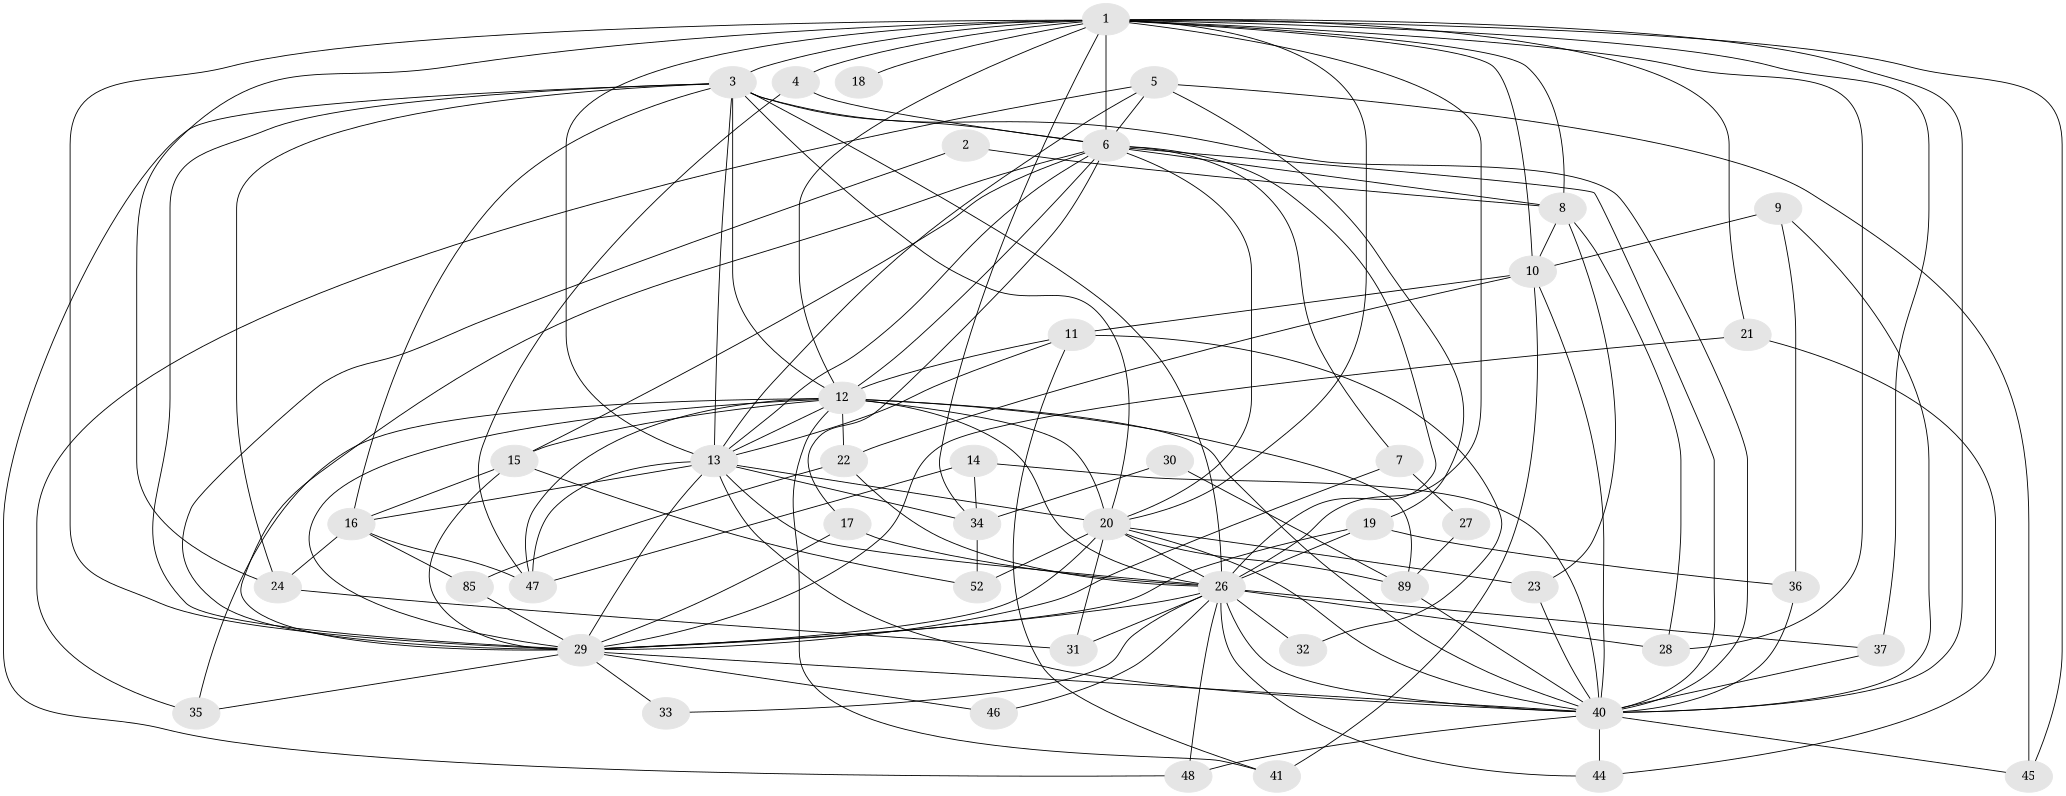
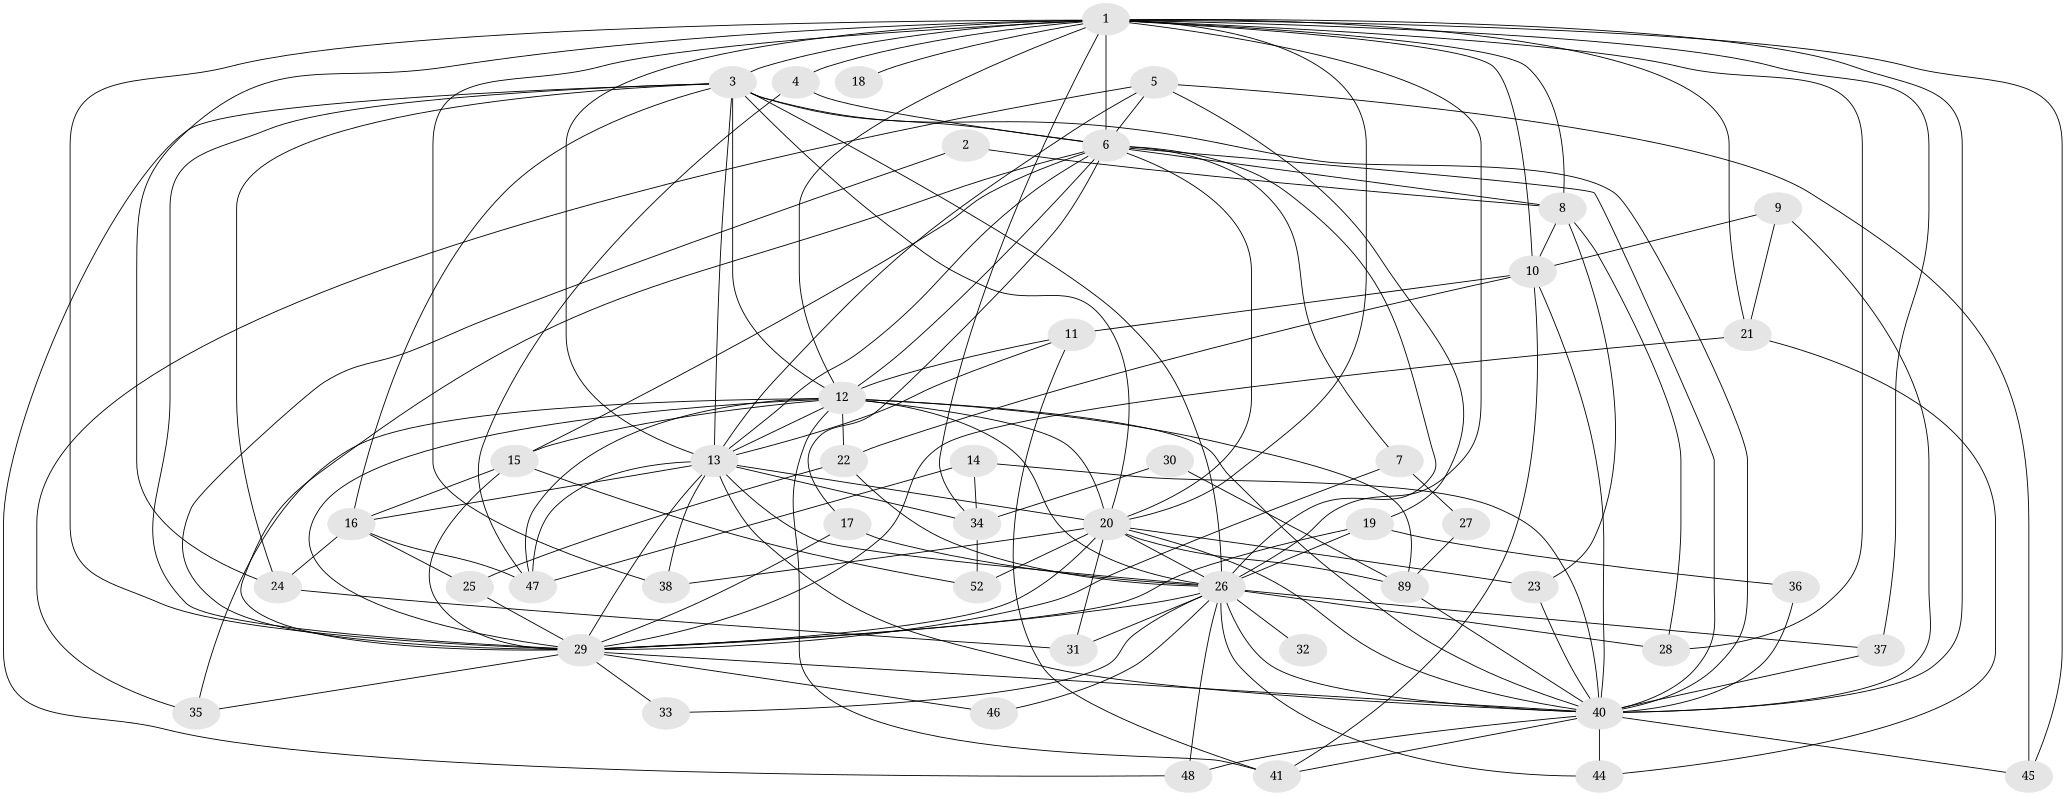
(1796, 397) -> (1763, 272)
(1416, 414) -> none
(470, 587) -> (470, 587)
none -> (666, 587)
none -> (1438, 745)
